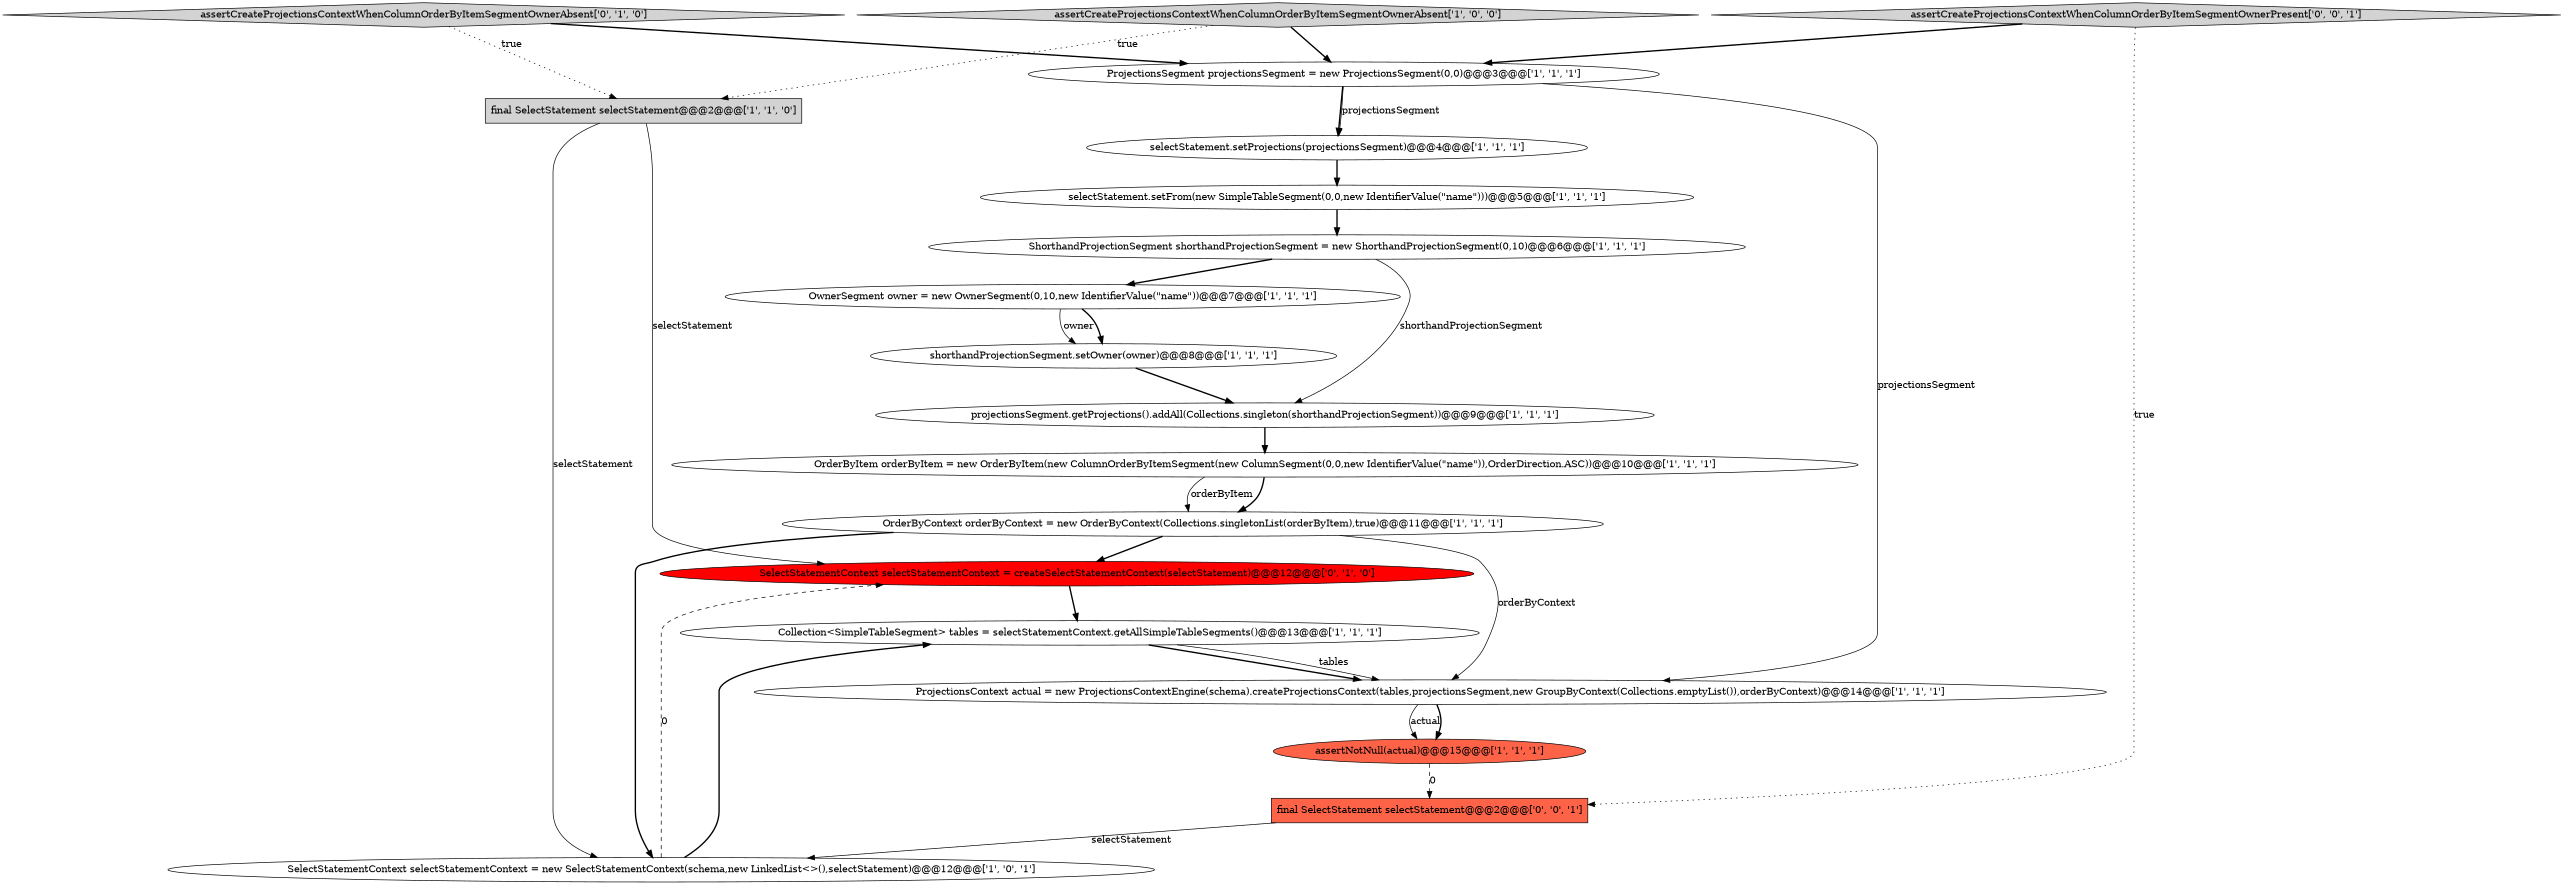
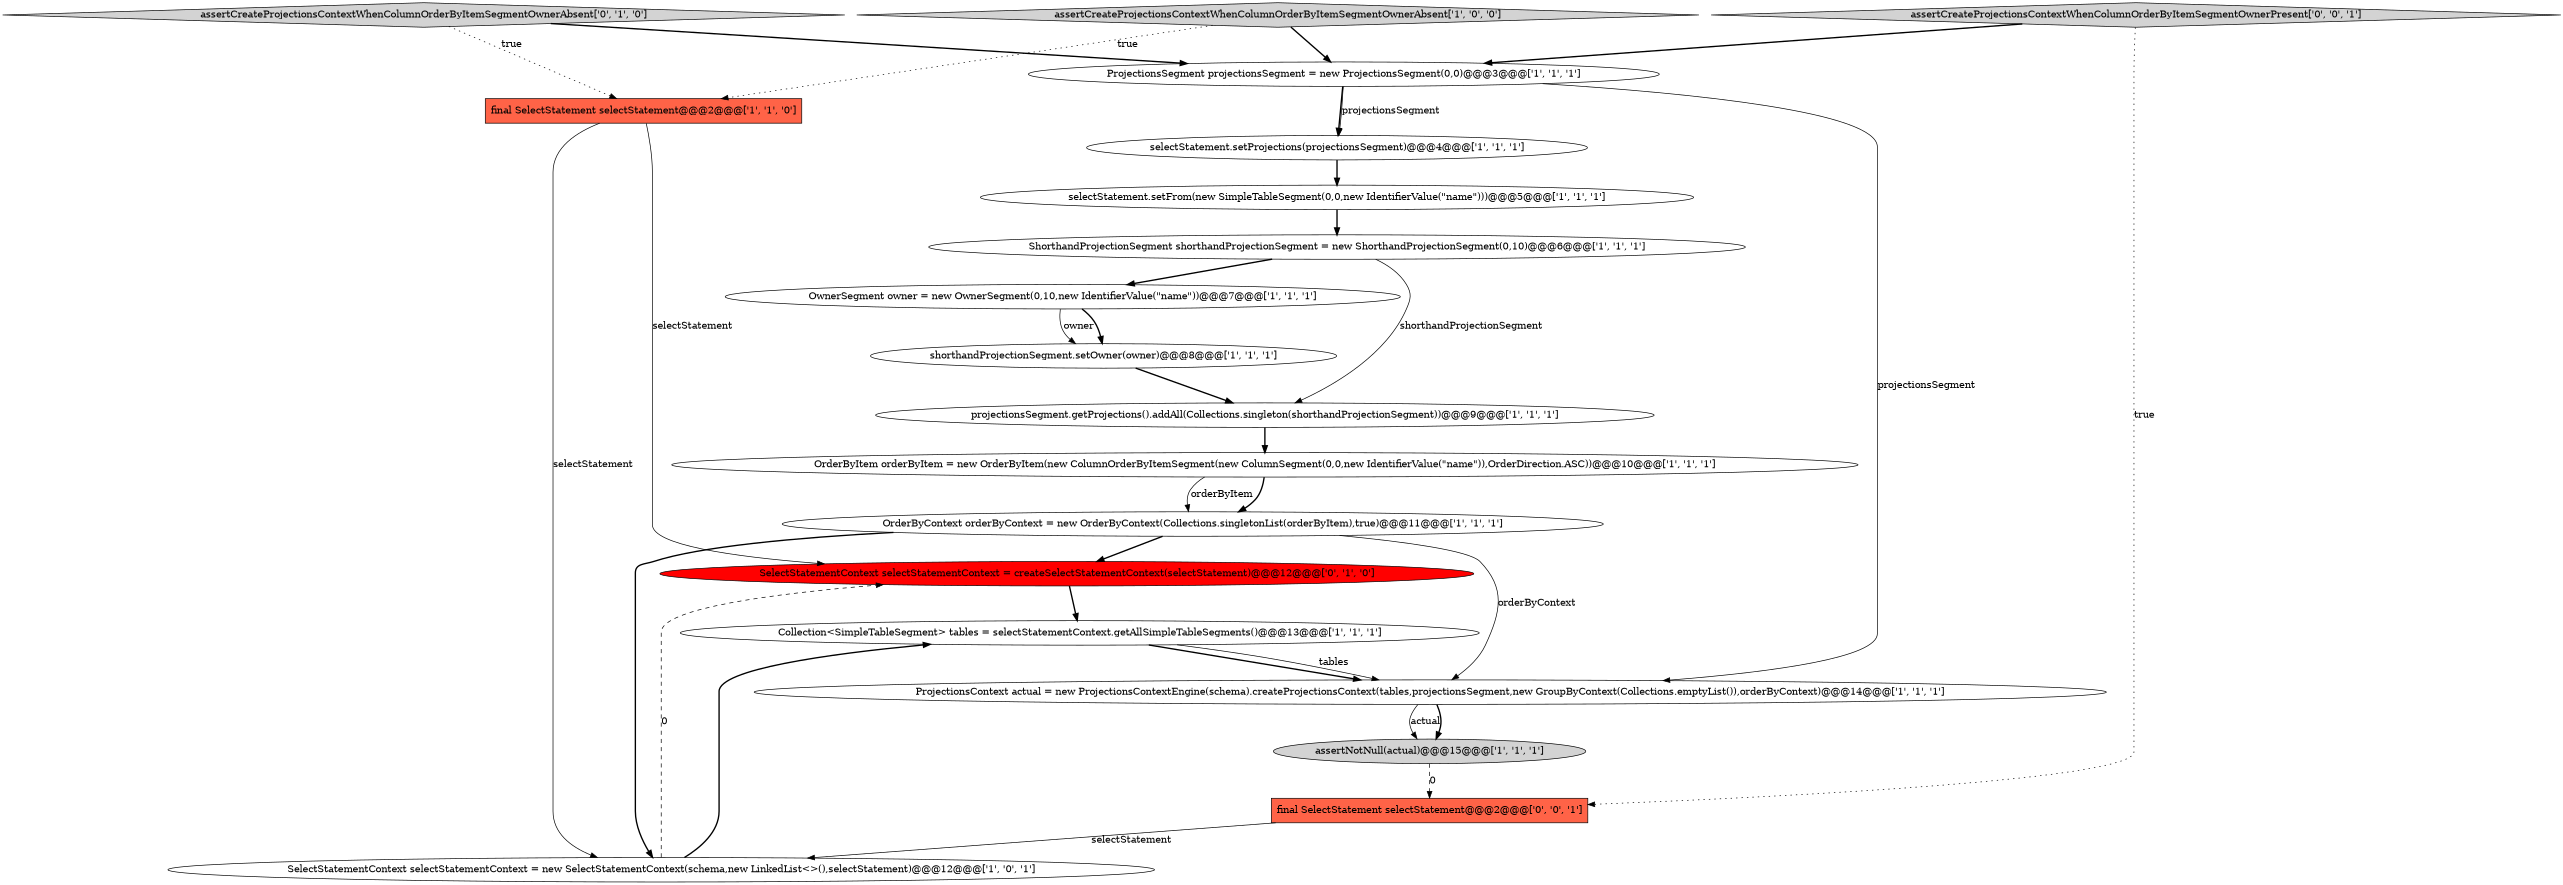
(644, 111) -> (644, 111)
(1430, 751) -> (1430, 751)
